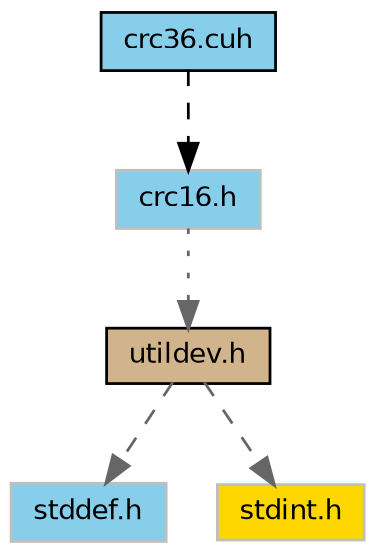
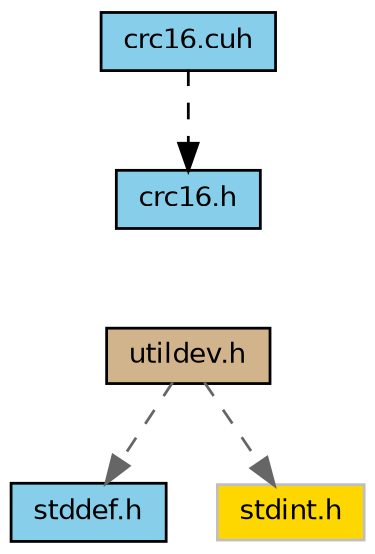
(188, 42) -> (188, 42)
(188, 199) -> (188, 199)
(188, 265) -> none
(89, 512) -> (89, 512)
